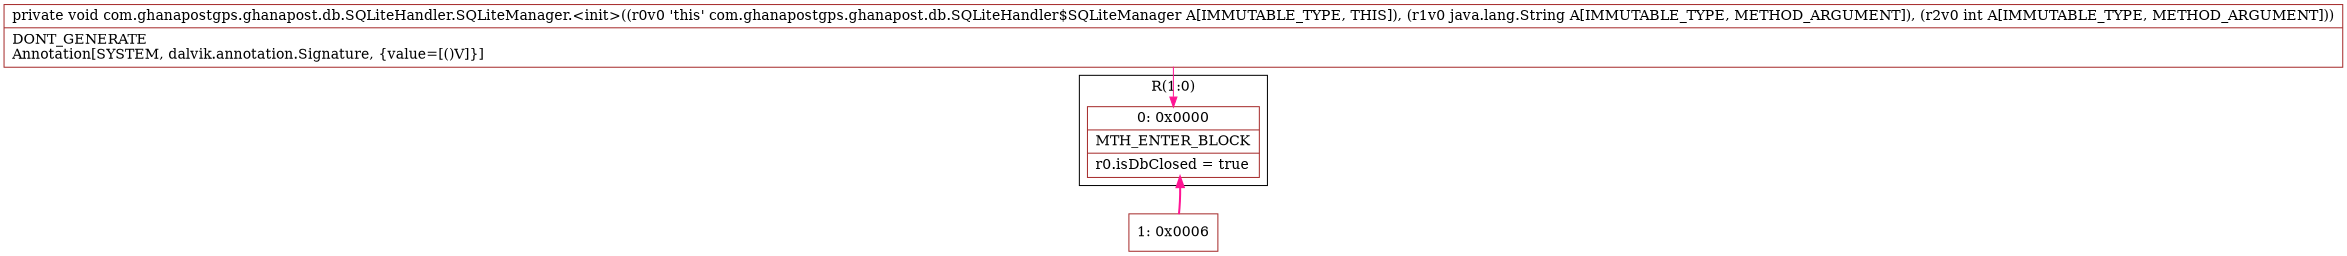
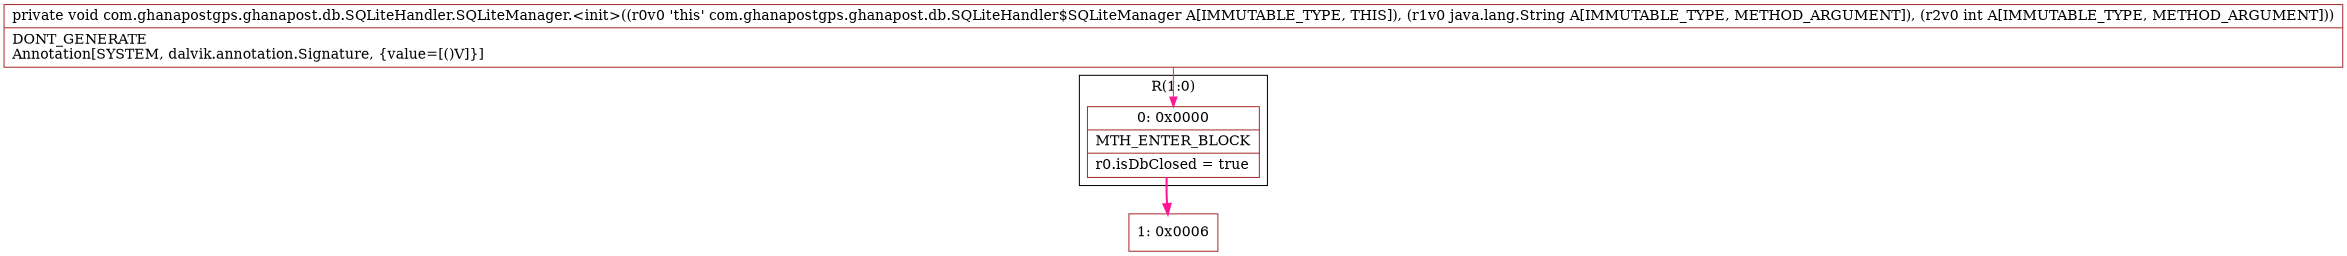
(1180, 201) -> (1167, 192)
